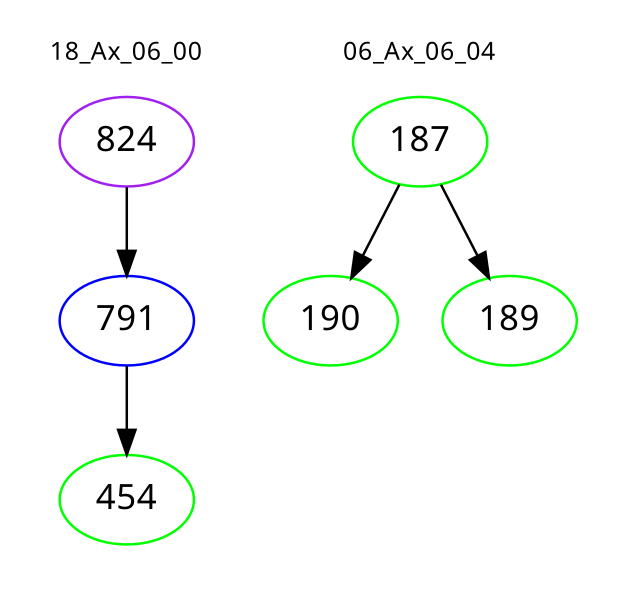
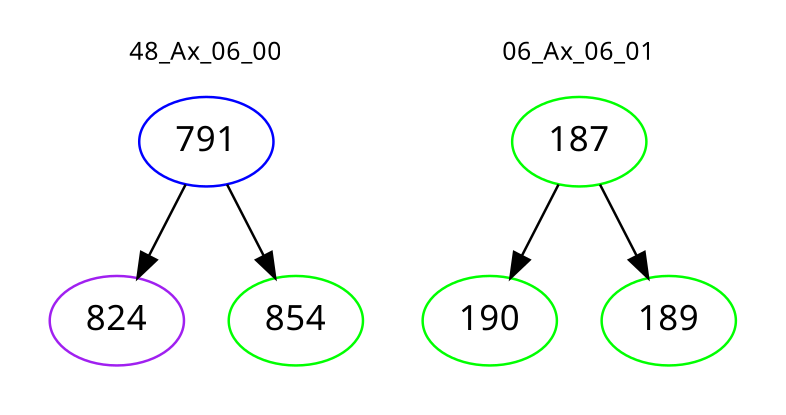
(127, 53) -> (206, 53)
(420, 53) -> (579, 53)
(127, 219) -> (167, 220)
(127, 500) -> (296, 321)
